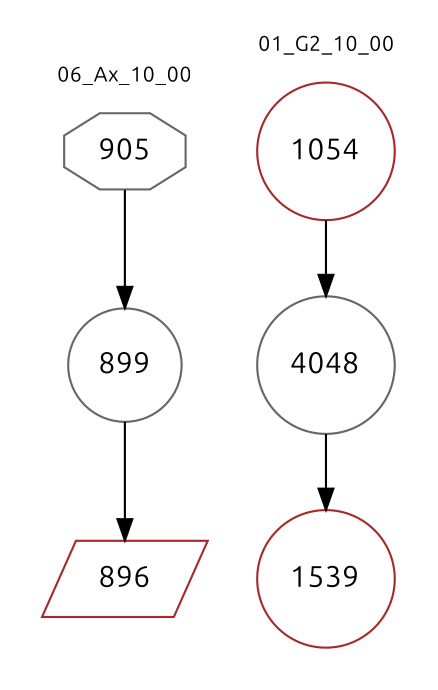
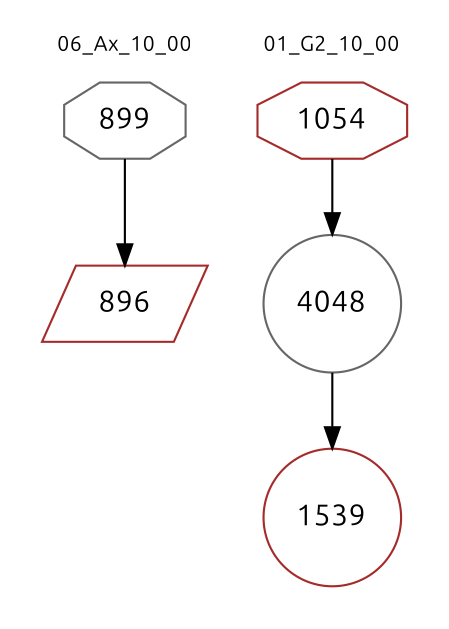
(125, 151) -> none
(326, 151) -> (332, 121)
(125, 365) -> (125, 121)
